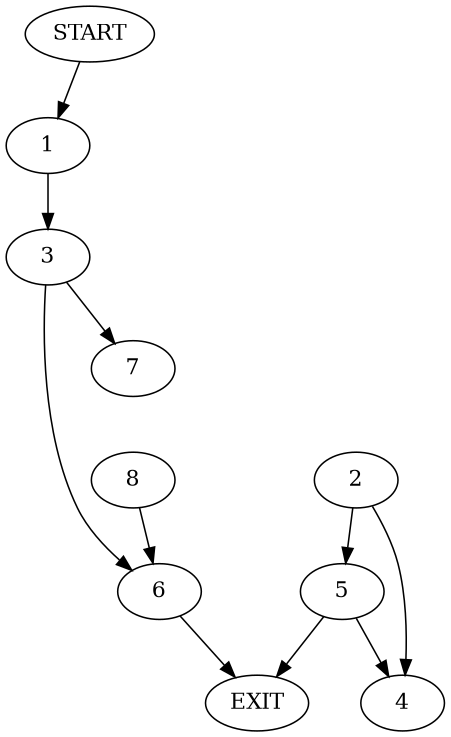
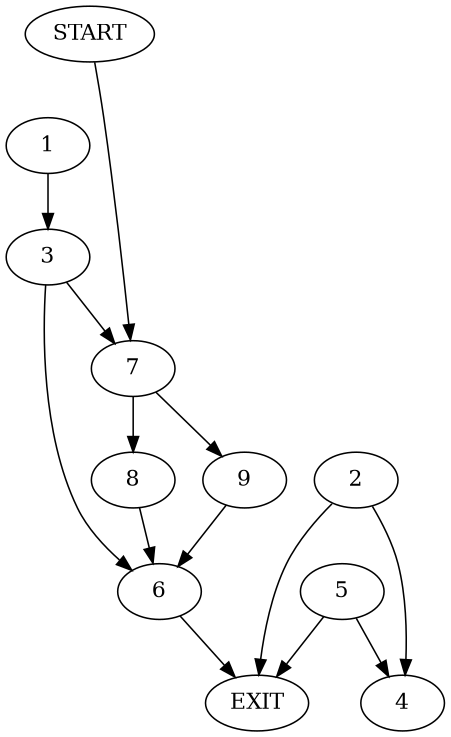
(72, 83) -> (114, 193)
none -> (133, 417)
none -> (245, 480)
(350, 528) -> (282, 575)
